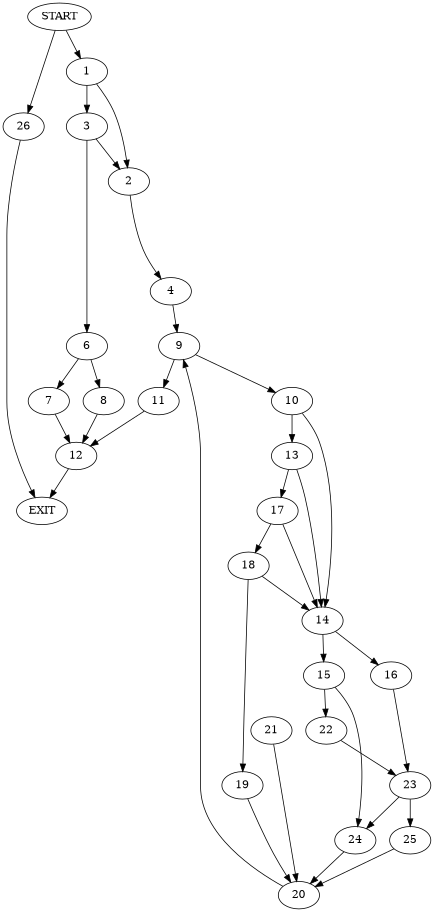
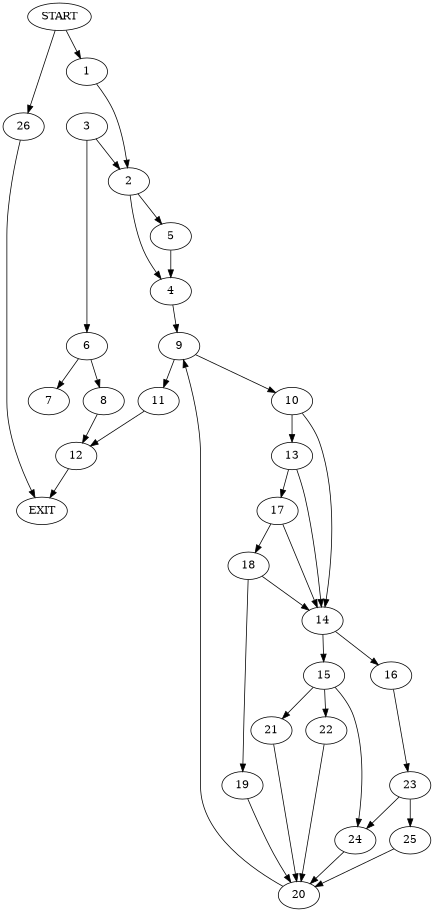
(87, 95) -> none
none -> (171, 236)
(61, 425) -> none
none -> (300, 700)
(366, 757) -> (313, 809)
